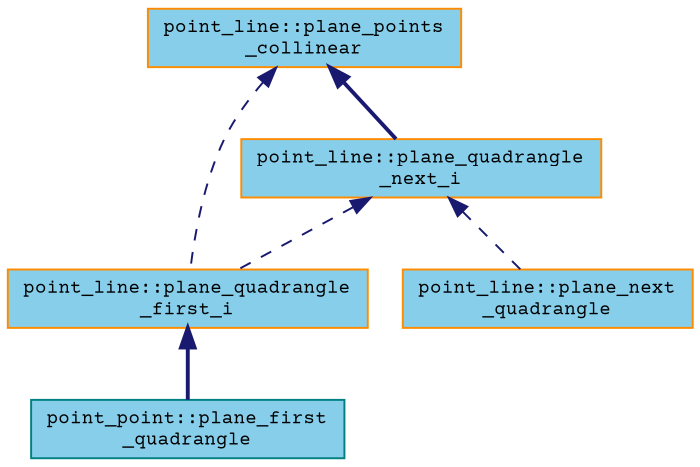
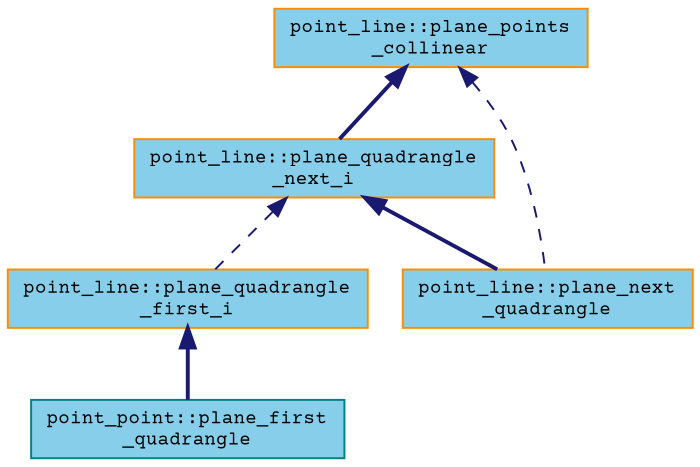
(212, 170) -> (524, 170)
(491, 240) -> (440, 238)
